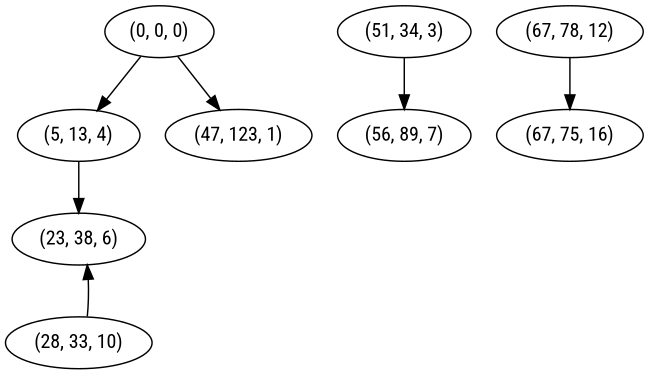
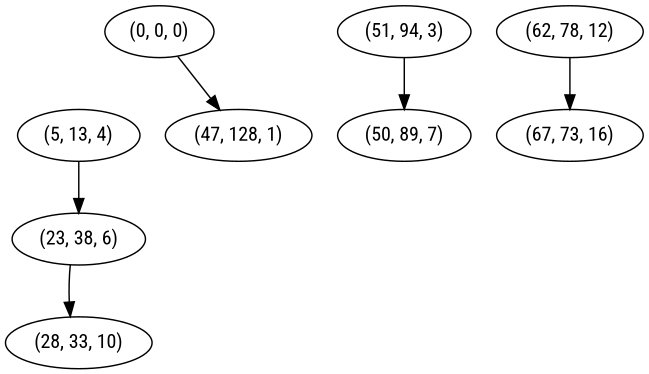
(404, 32) -> (404, 32)
(570, 32) -> (570, 32)
(124, 78) -> none
(239, 135) -> (239, 135)
(404, 135) -> (404, 135)
(570, 135) -> (570, 135)
(88, 298) -> (69, 283)
